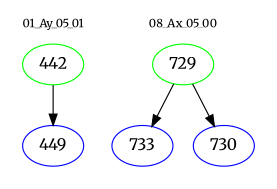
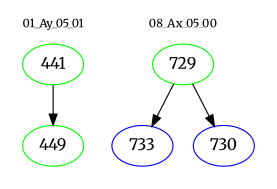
(53, 64) -> (53, 64)
(53, 146) -> (53, 146)
